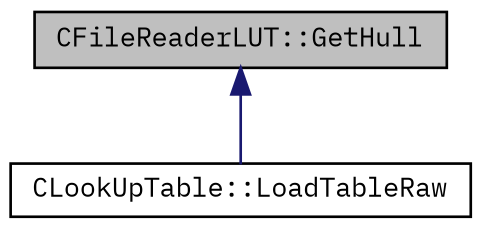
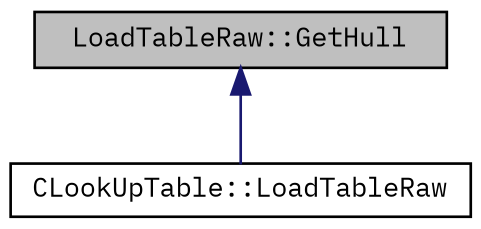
(241, 40) -> (241, 40)
